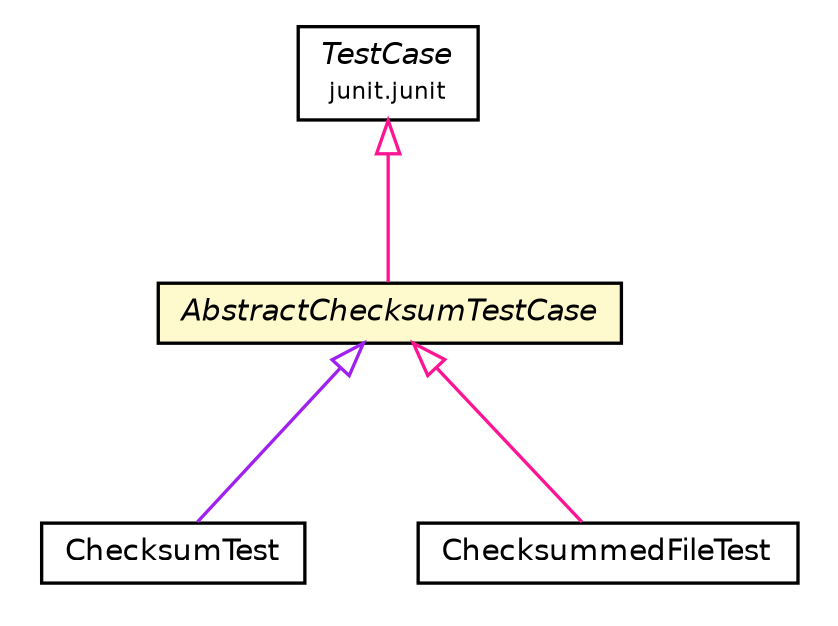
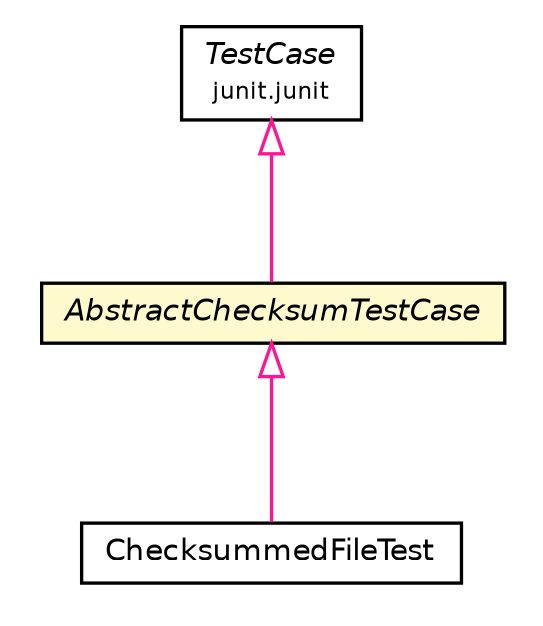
(172, 553) -> none
